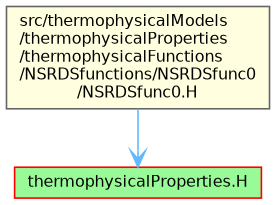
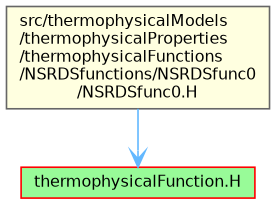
(138, 183) -> (138, 183)
